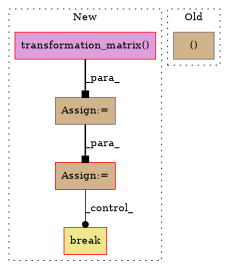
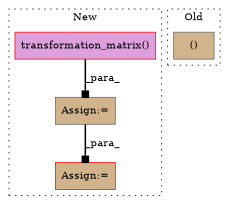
(85, 241) -> none
